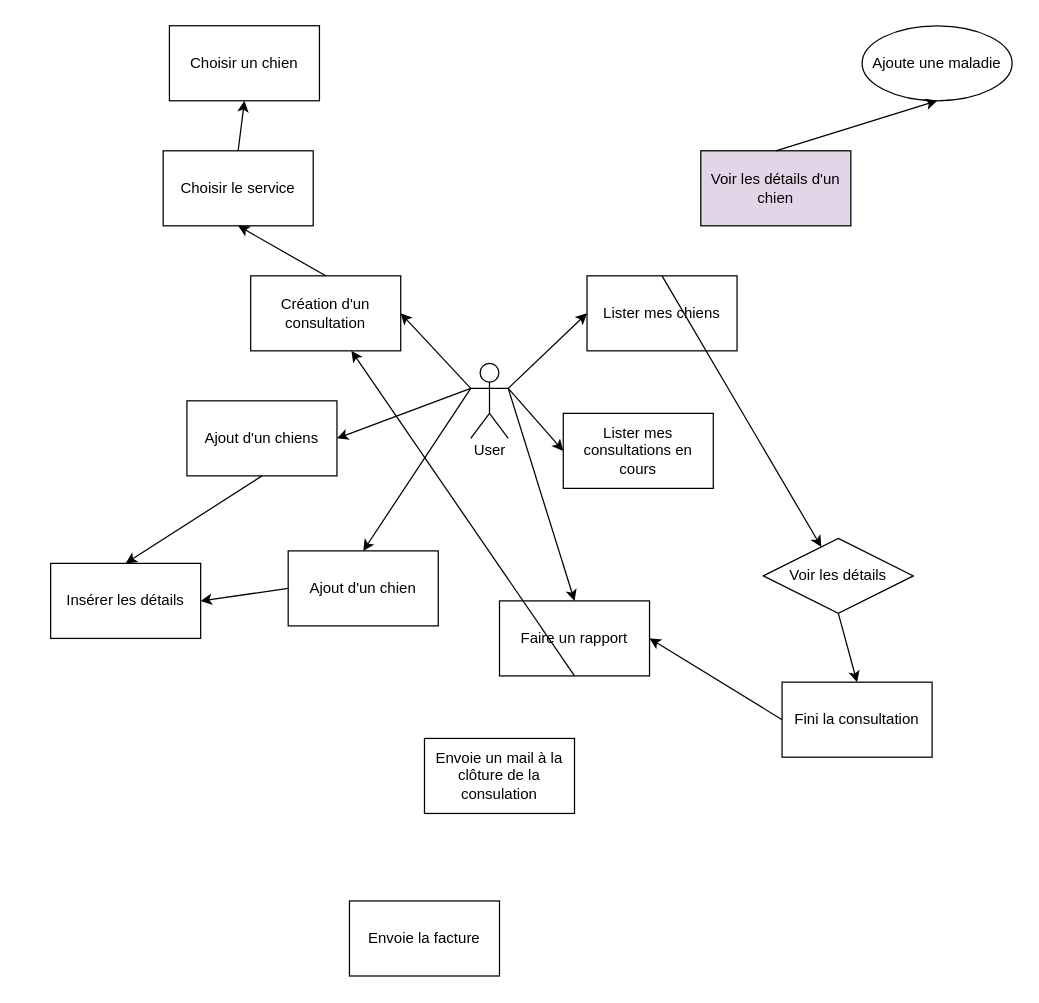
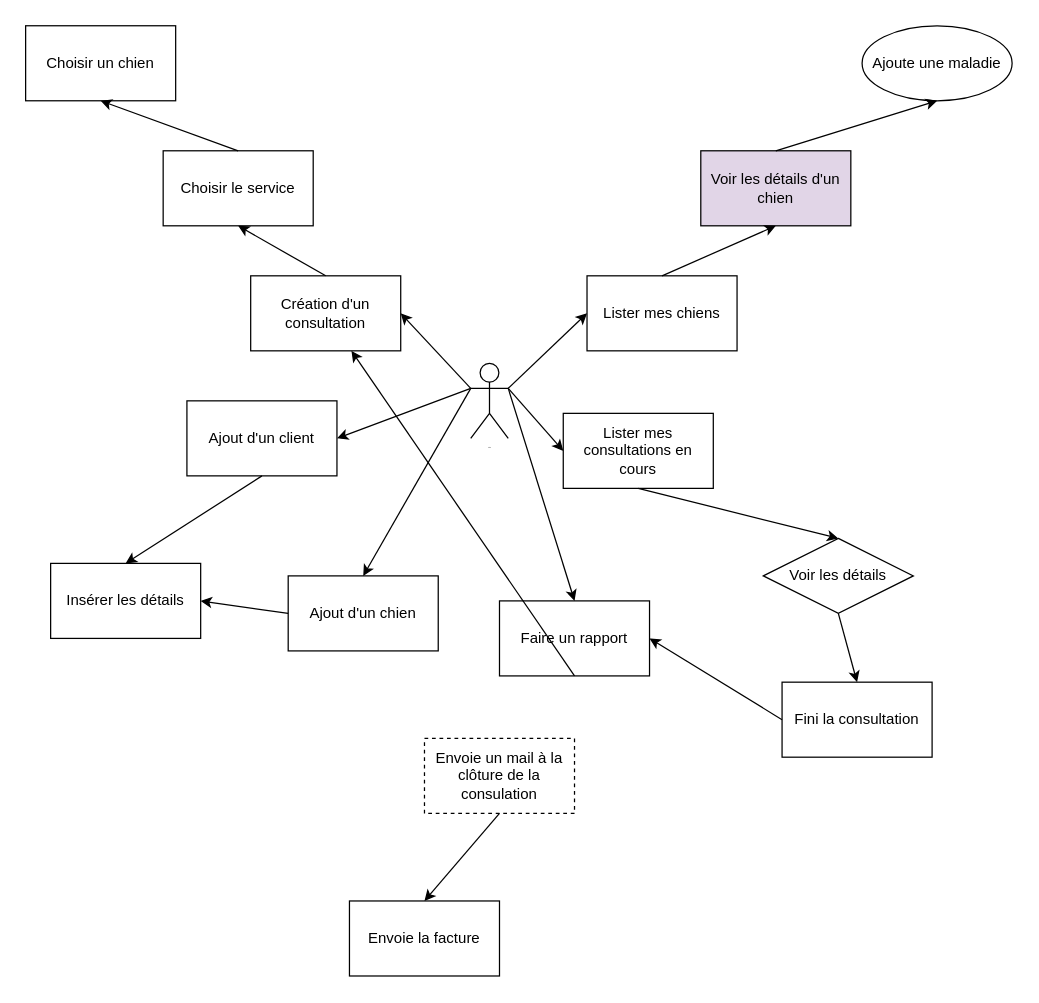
(244, 63) -> (101, 63)
(739, 408) -> (715, 252)
(262, 438) -> (262, 438)
(489, 451) -> none
none -> (734, 512)
(363, 588) -> (363, 613)
(499, 776) -> (499, 776)
none -> (465, 853)
